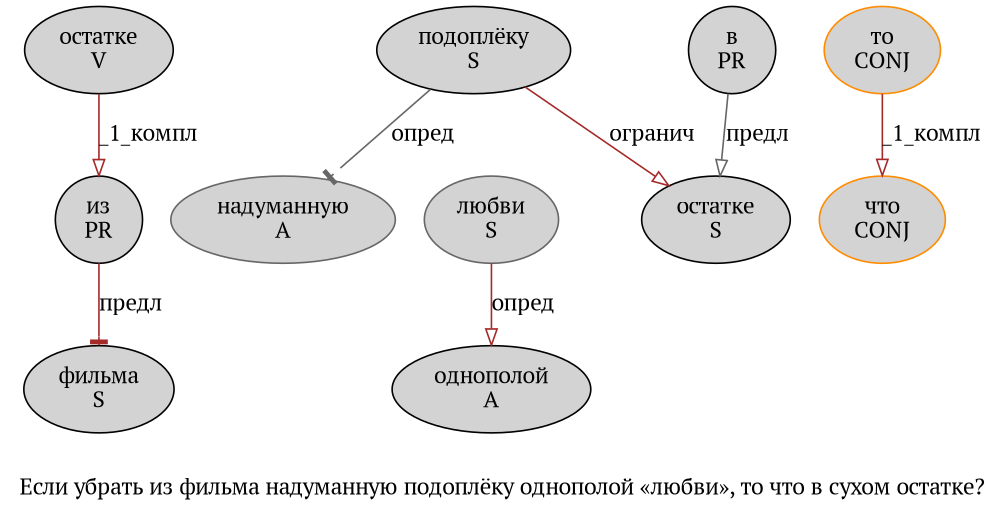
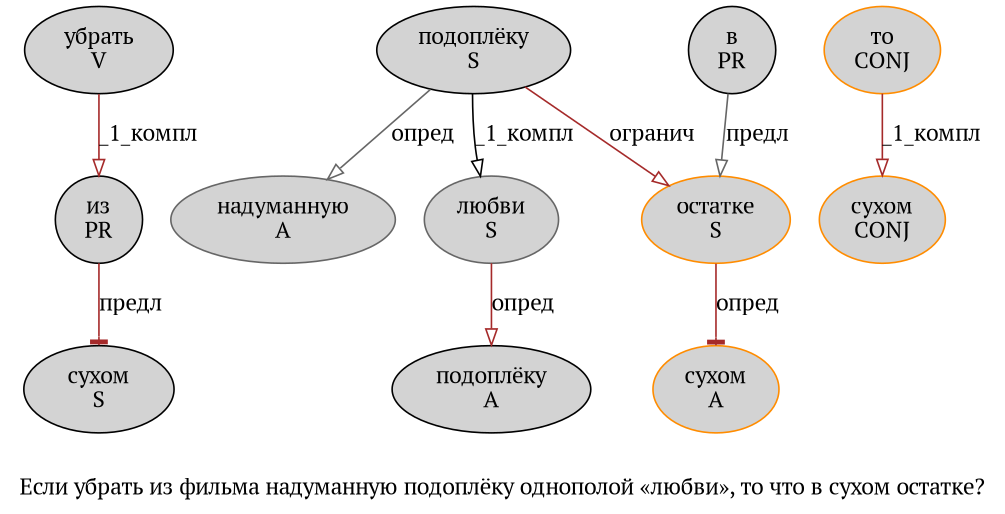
(99, 50) -> (99, 50)
none -> (474, 127)
(385, 129) -> (385, 129)
(716, 220) -> (716, 220)
(882, 220) -> (882, 220)
(99, 389) -> (99, 389)
(491, 389) -> (491, 389)
none -> (716, 389)
